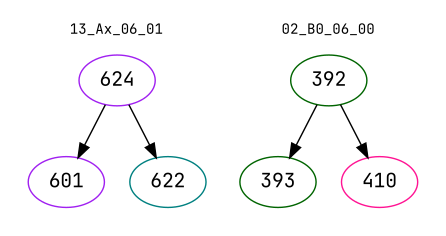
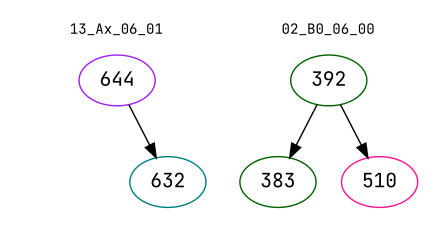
(117, 80) -> (117, 80)
(66, 182) -> none
(168, 182) -> (168, 182)
(278, 182) -> (278, 182)
(380, 182) -> (380, 182)
